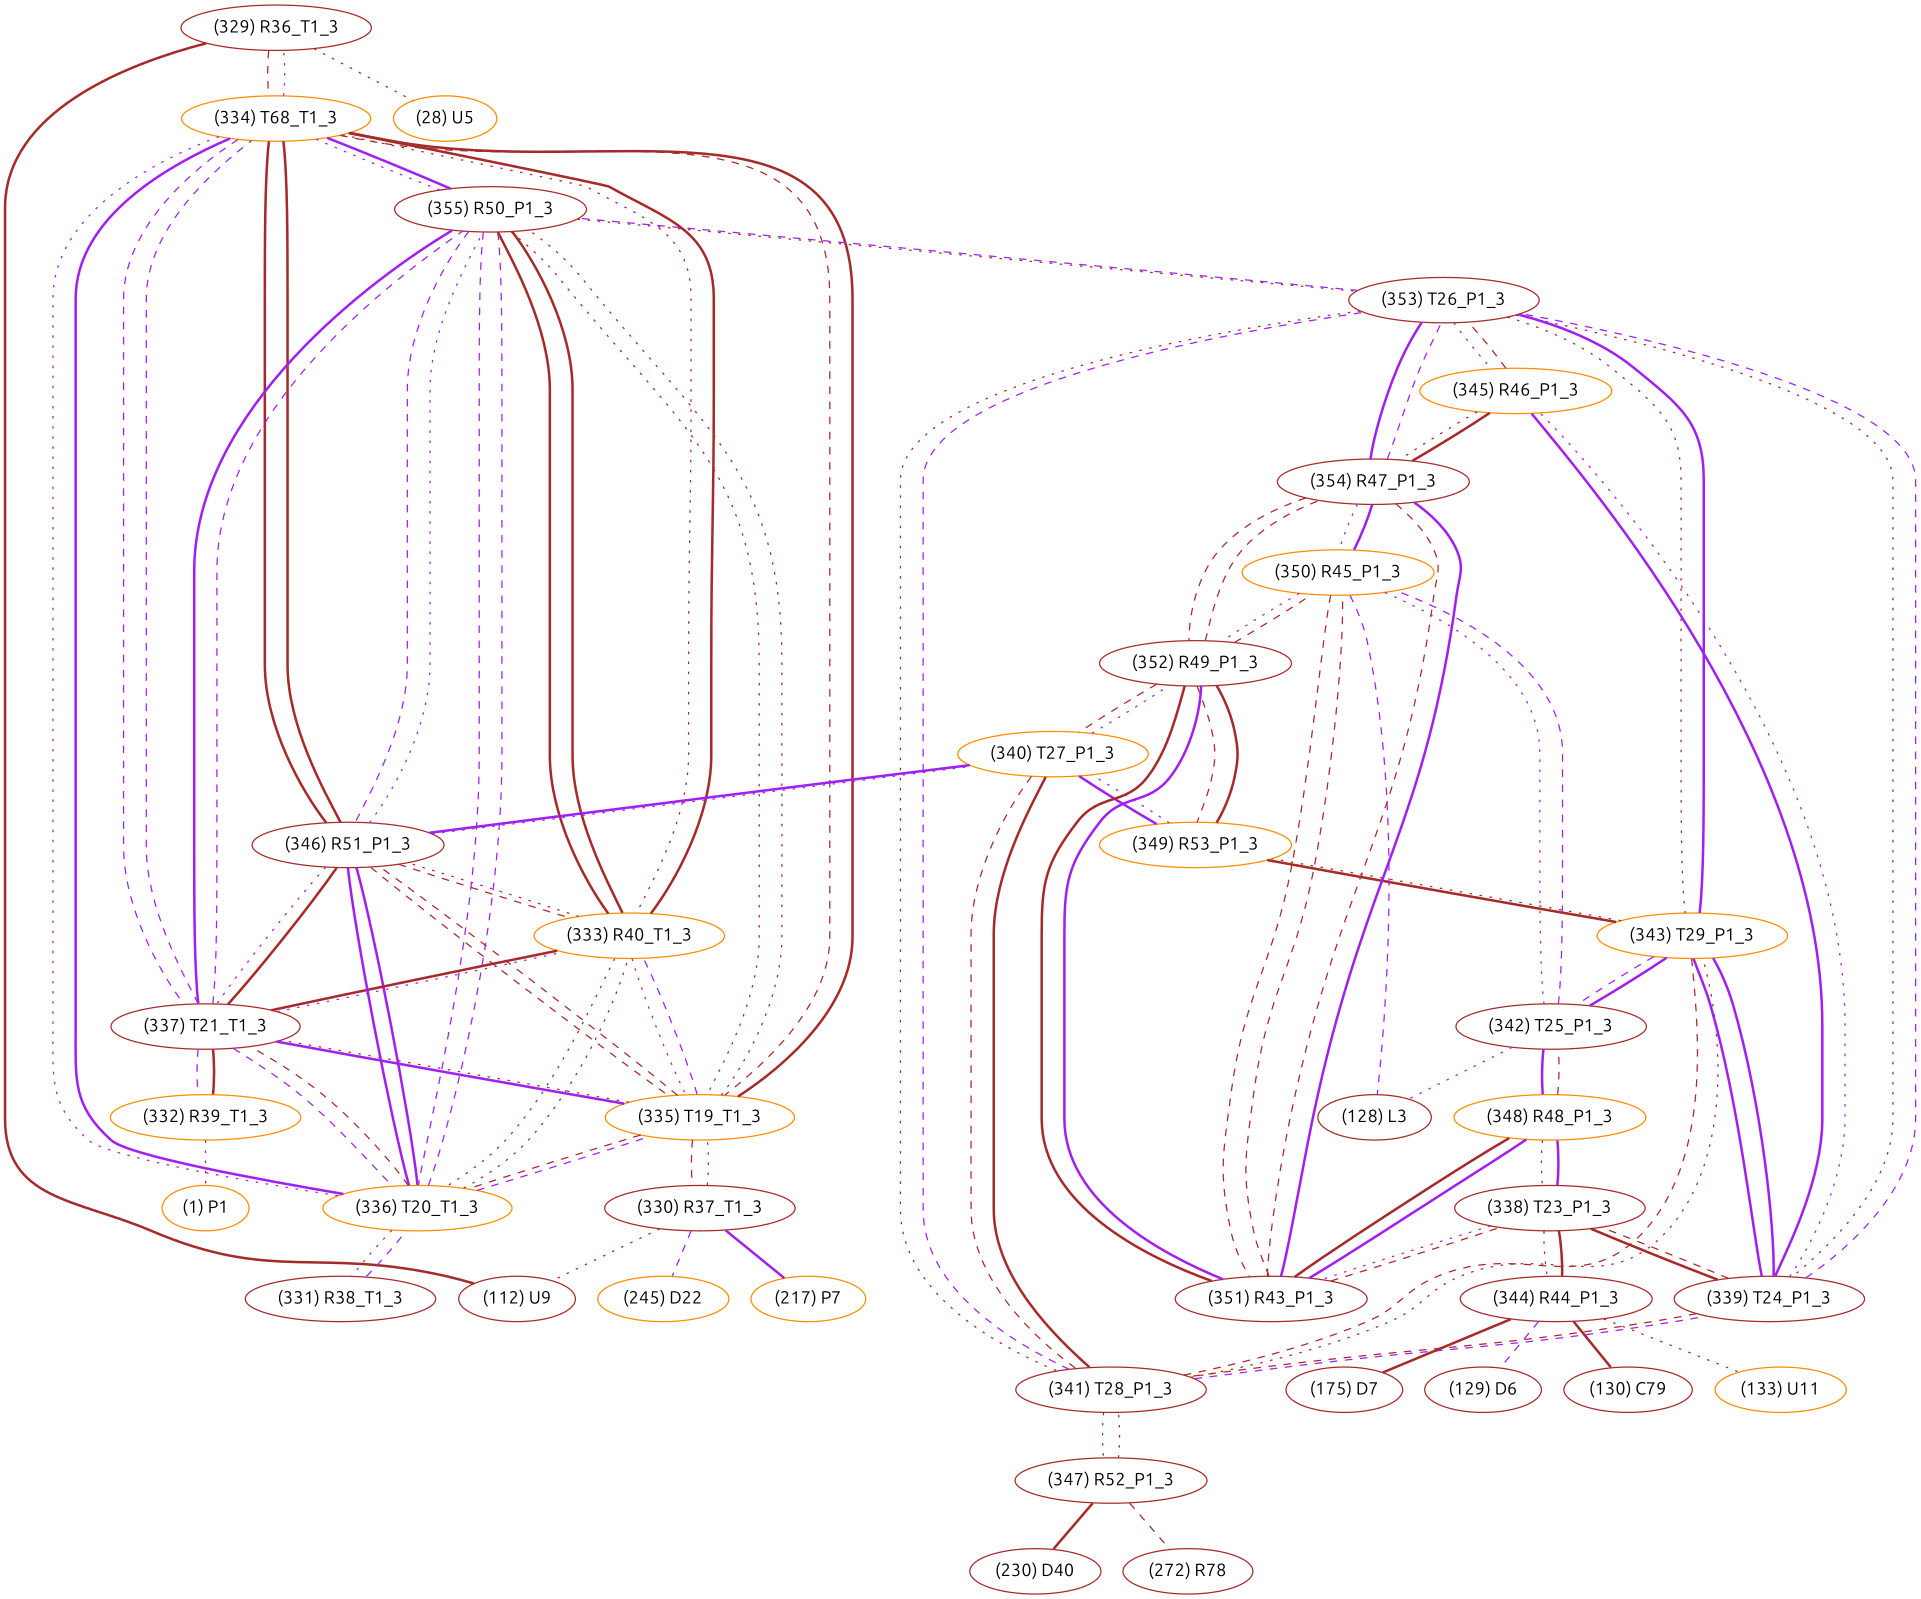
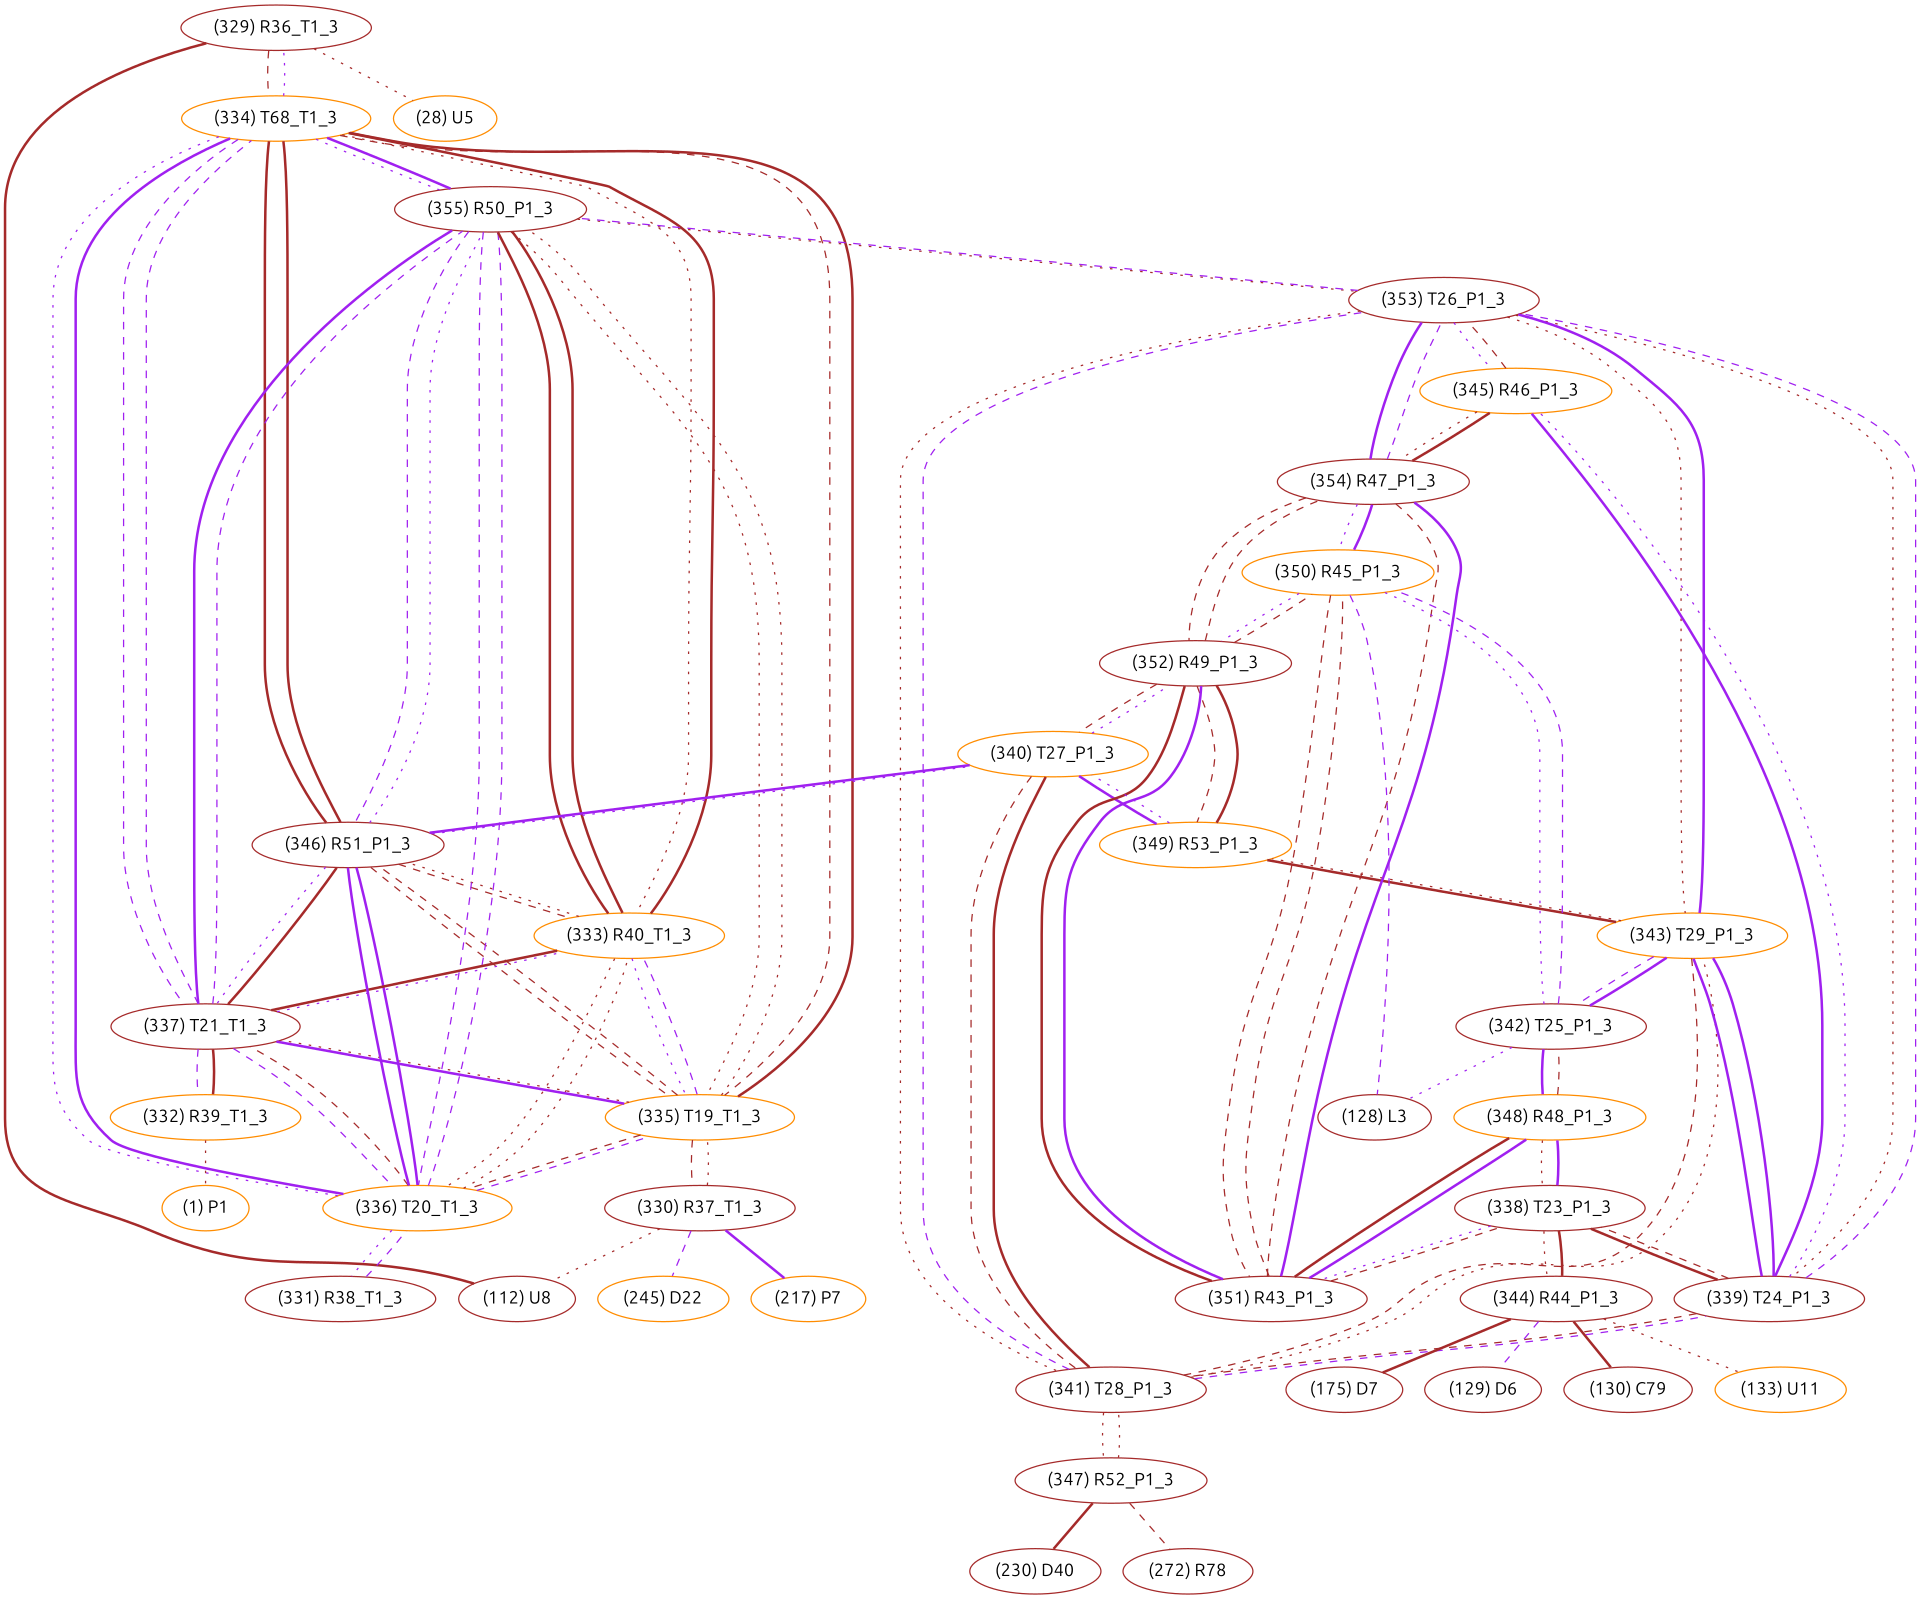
(517, 1299) -> (517, 1299)
